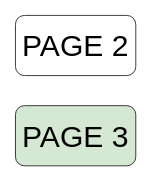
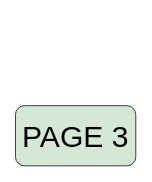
(75, 45) -> none
